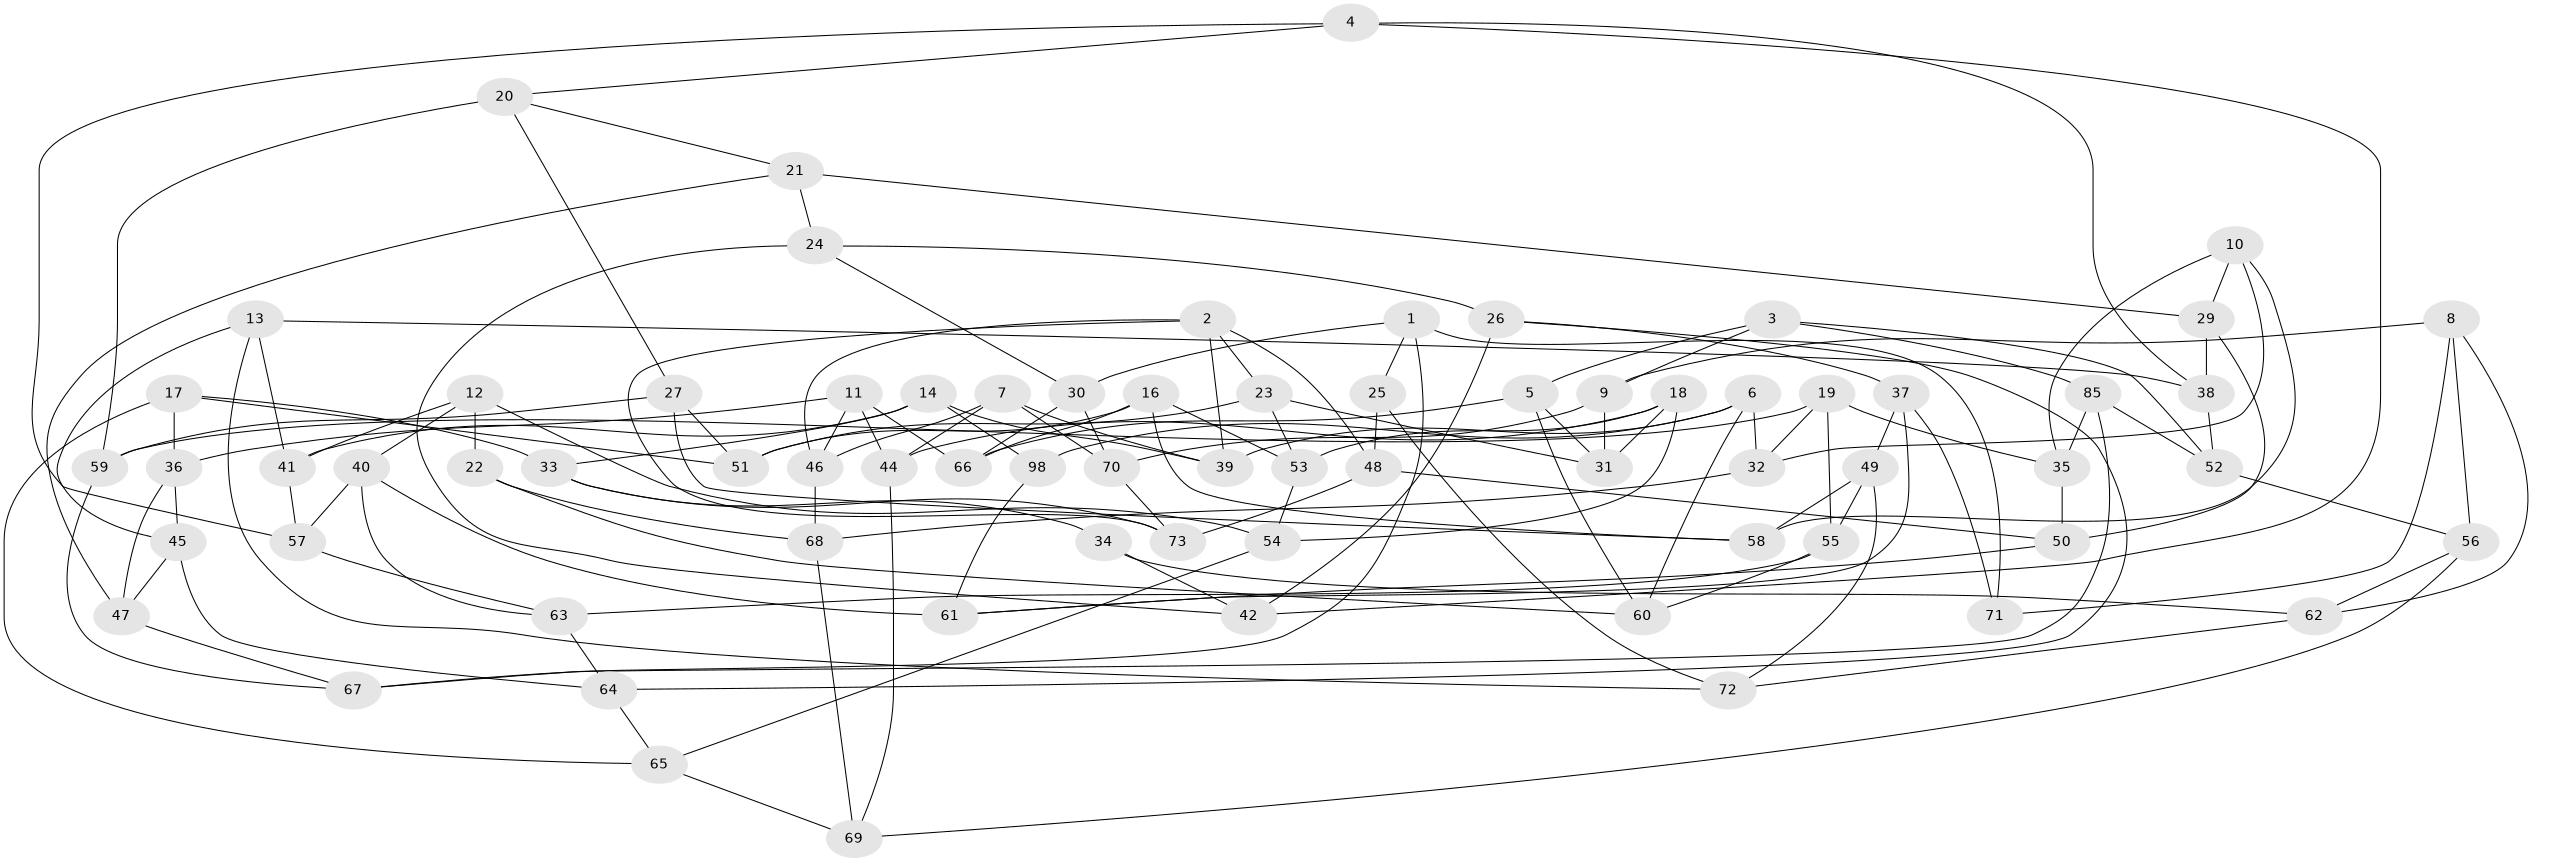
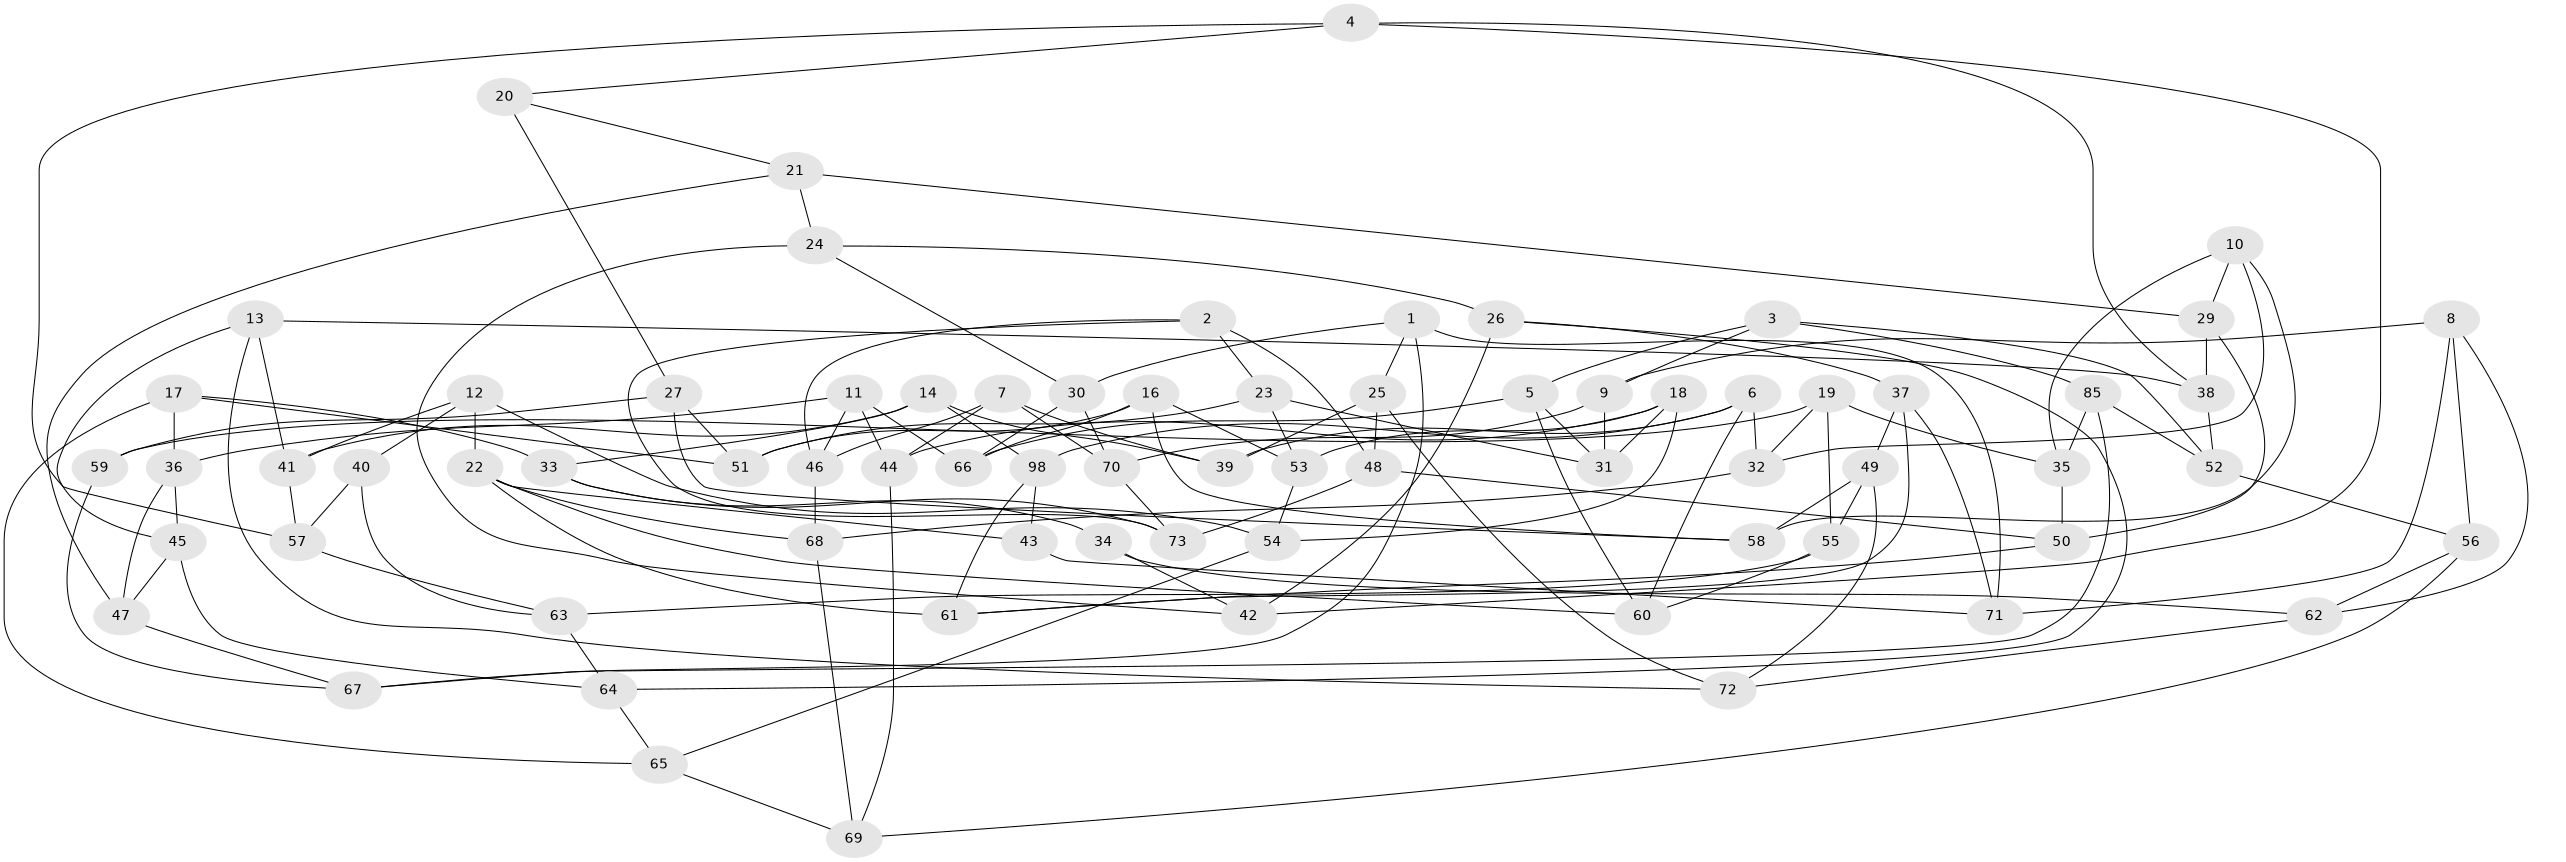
(186, 180) -> none
(1217, 394) -> (1302, 431)
none -> (1030, 542)
(642, 584) -> (696, 582)
